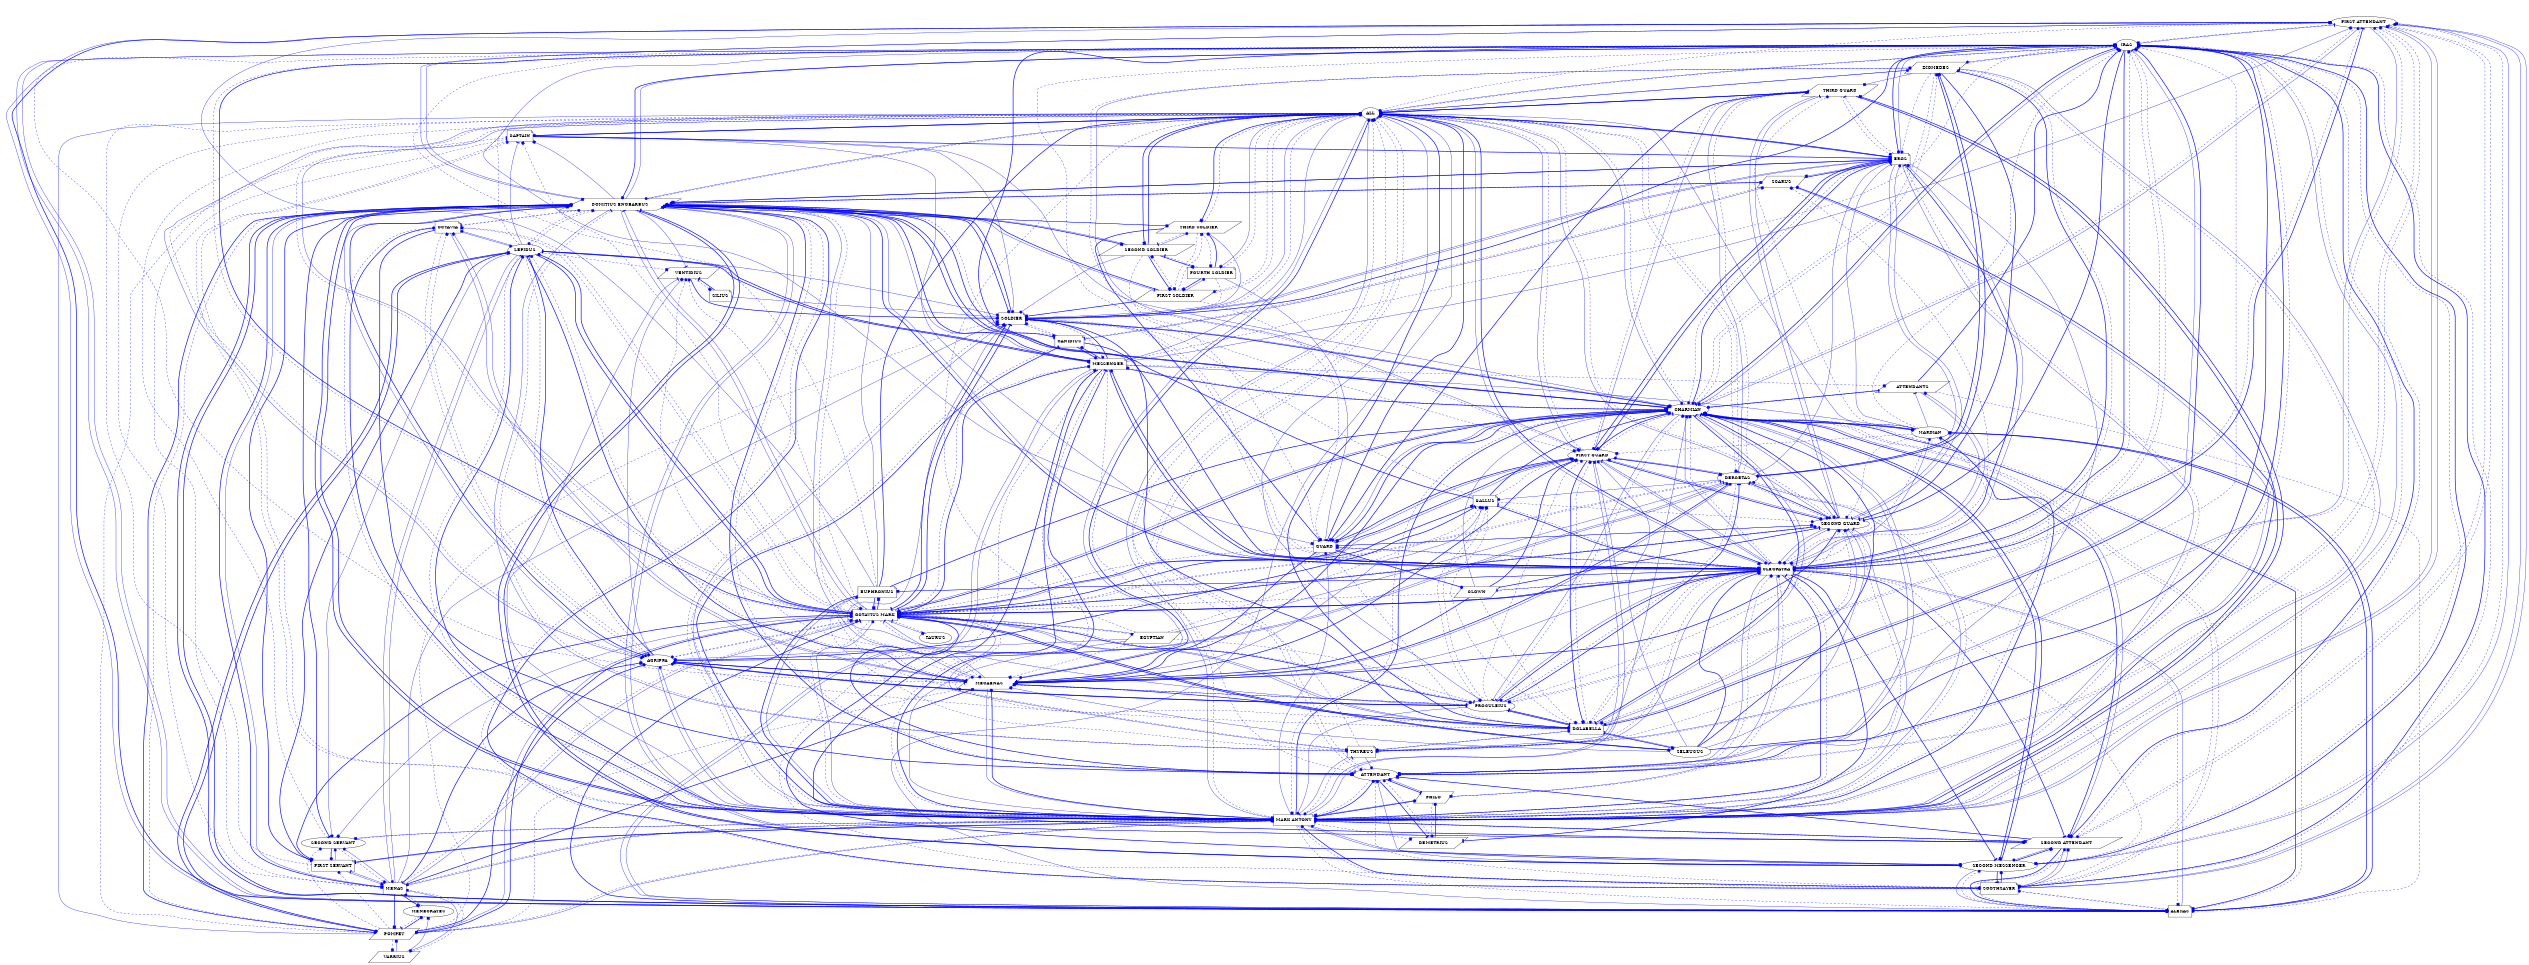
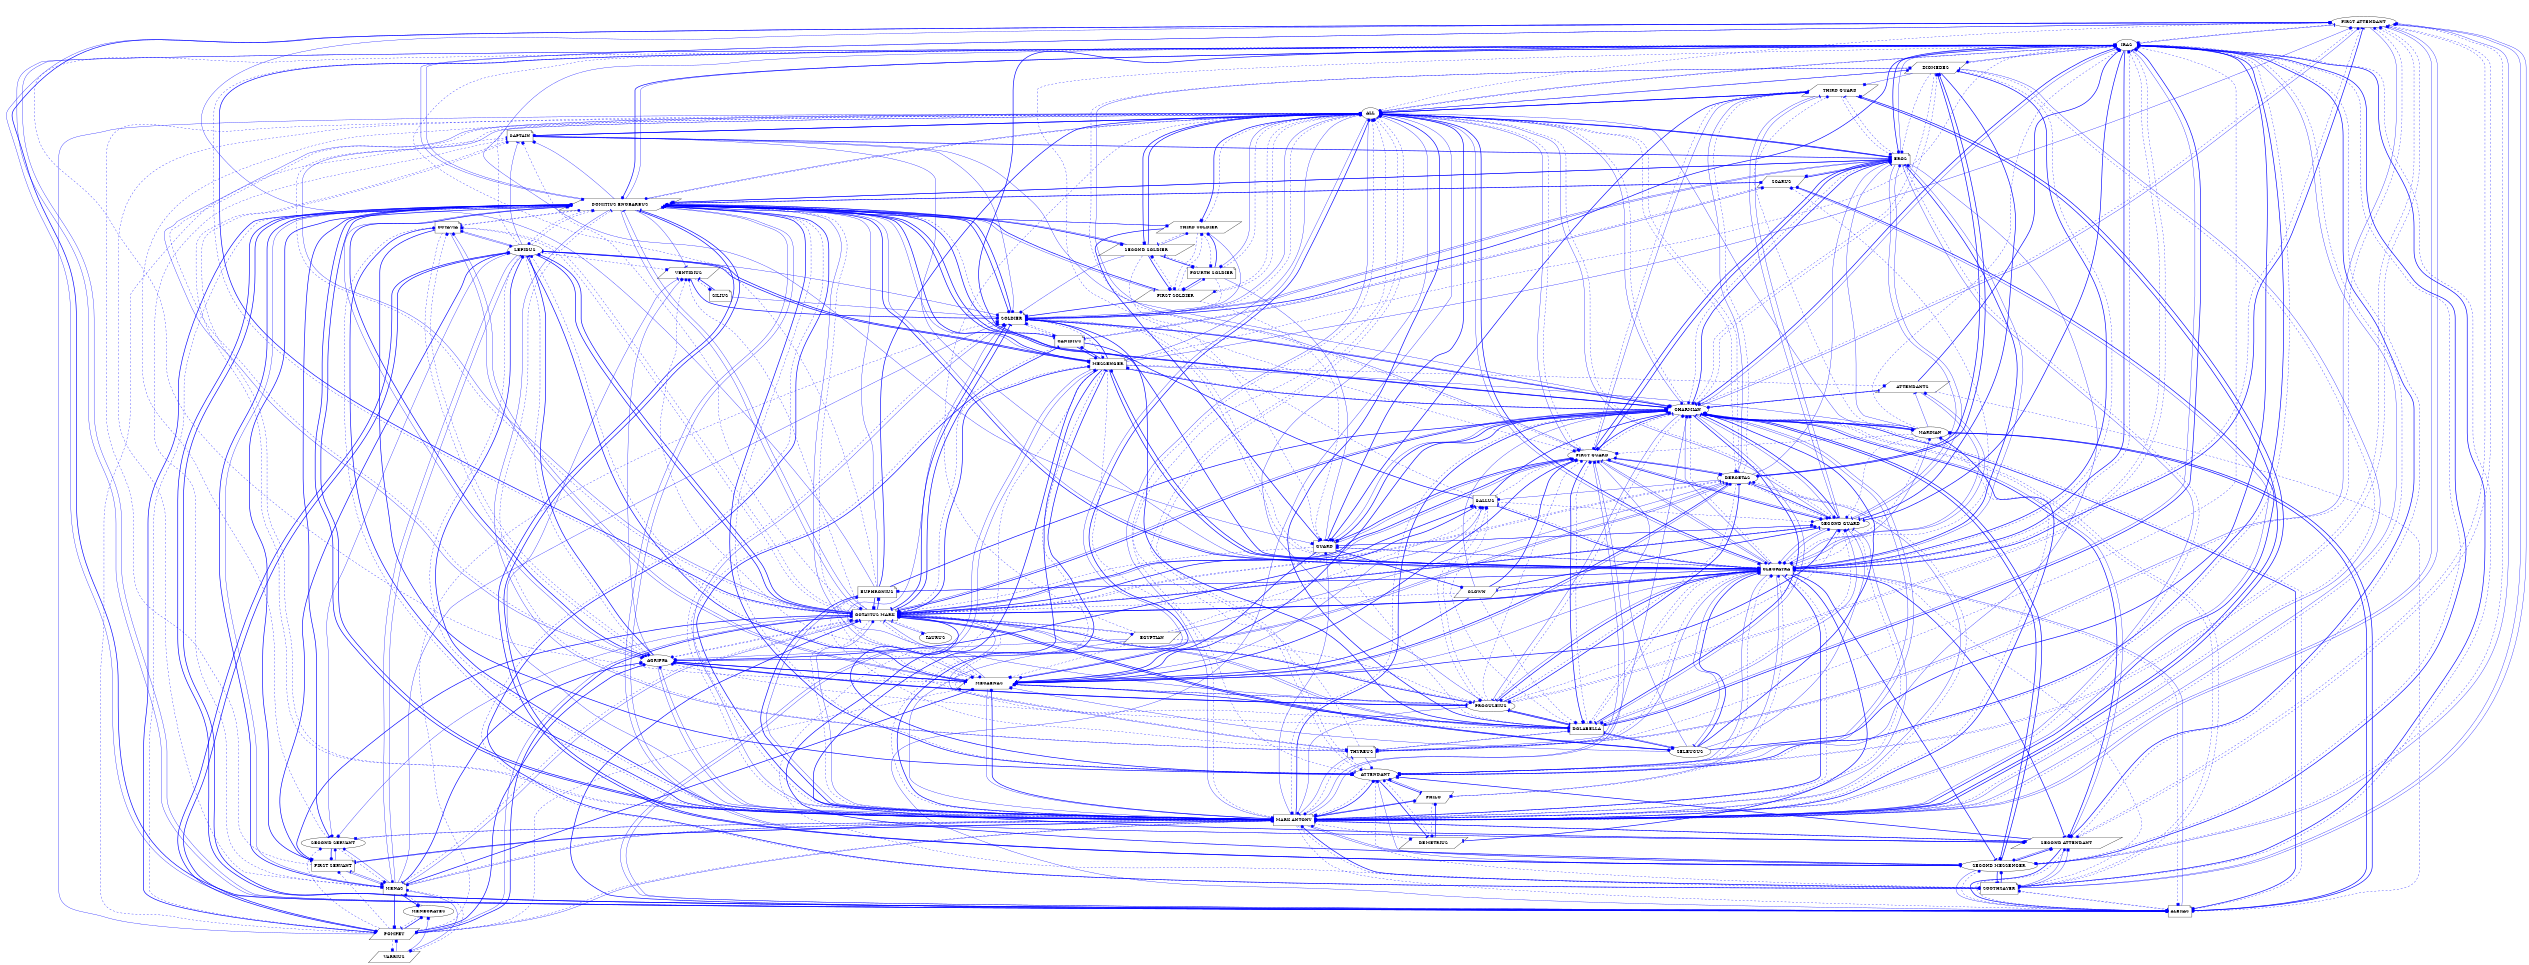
(822, 392) -> (822, 392)
none -> (1696, 648)
